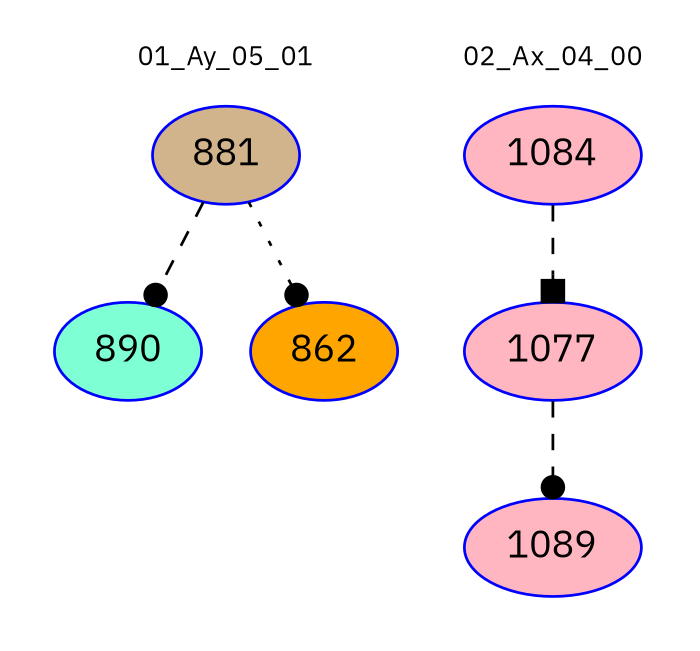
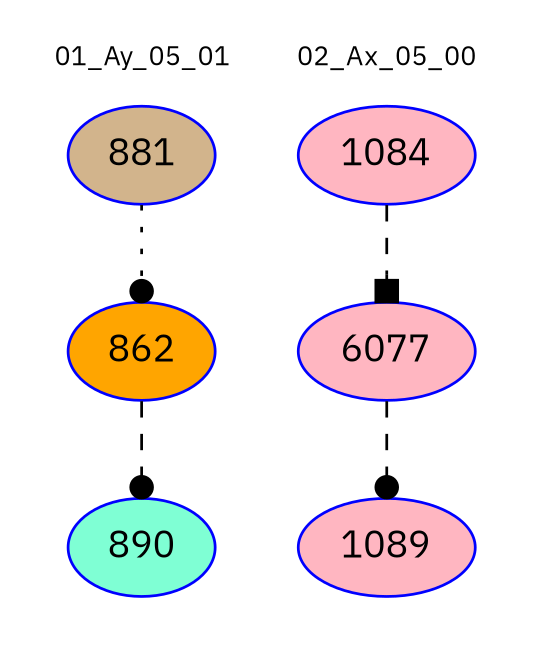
(554, 59) -> (388, 59)
(182, 244) -> (142, 439)
(553, 351) -> (387, 351)
